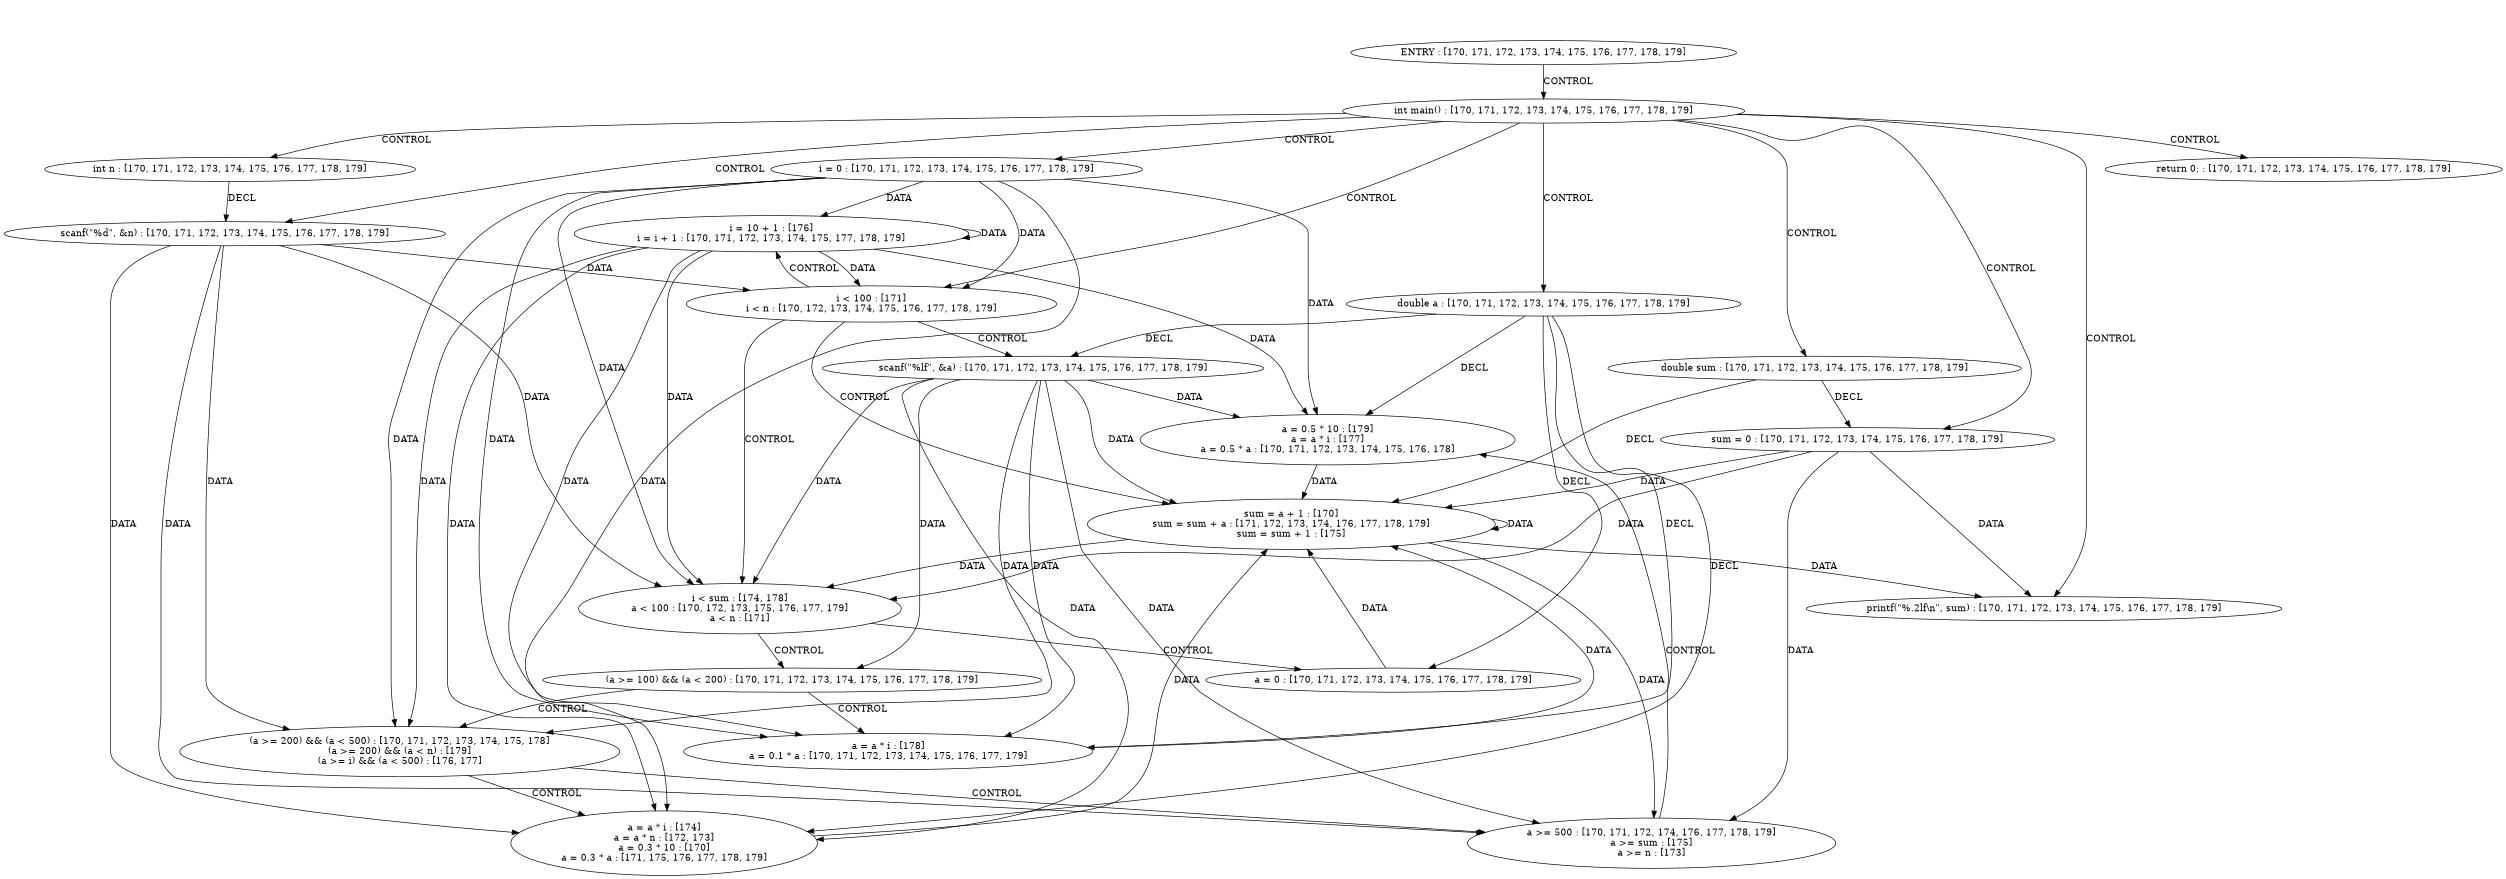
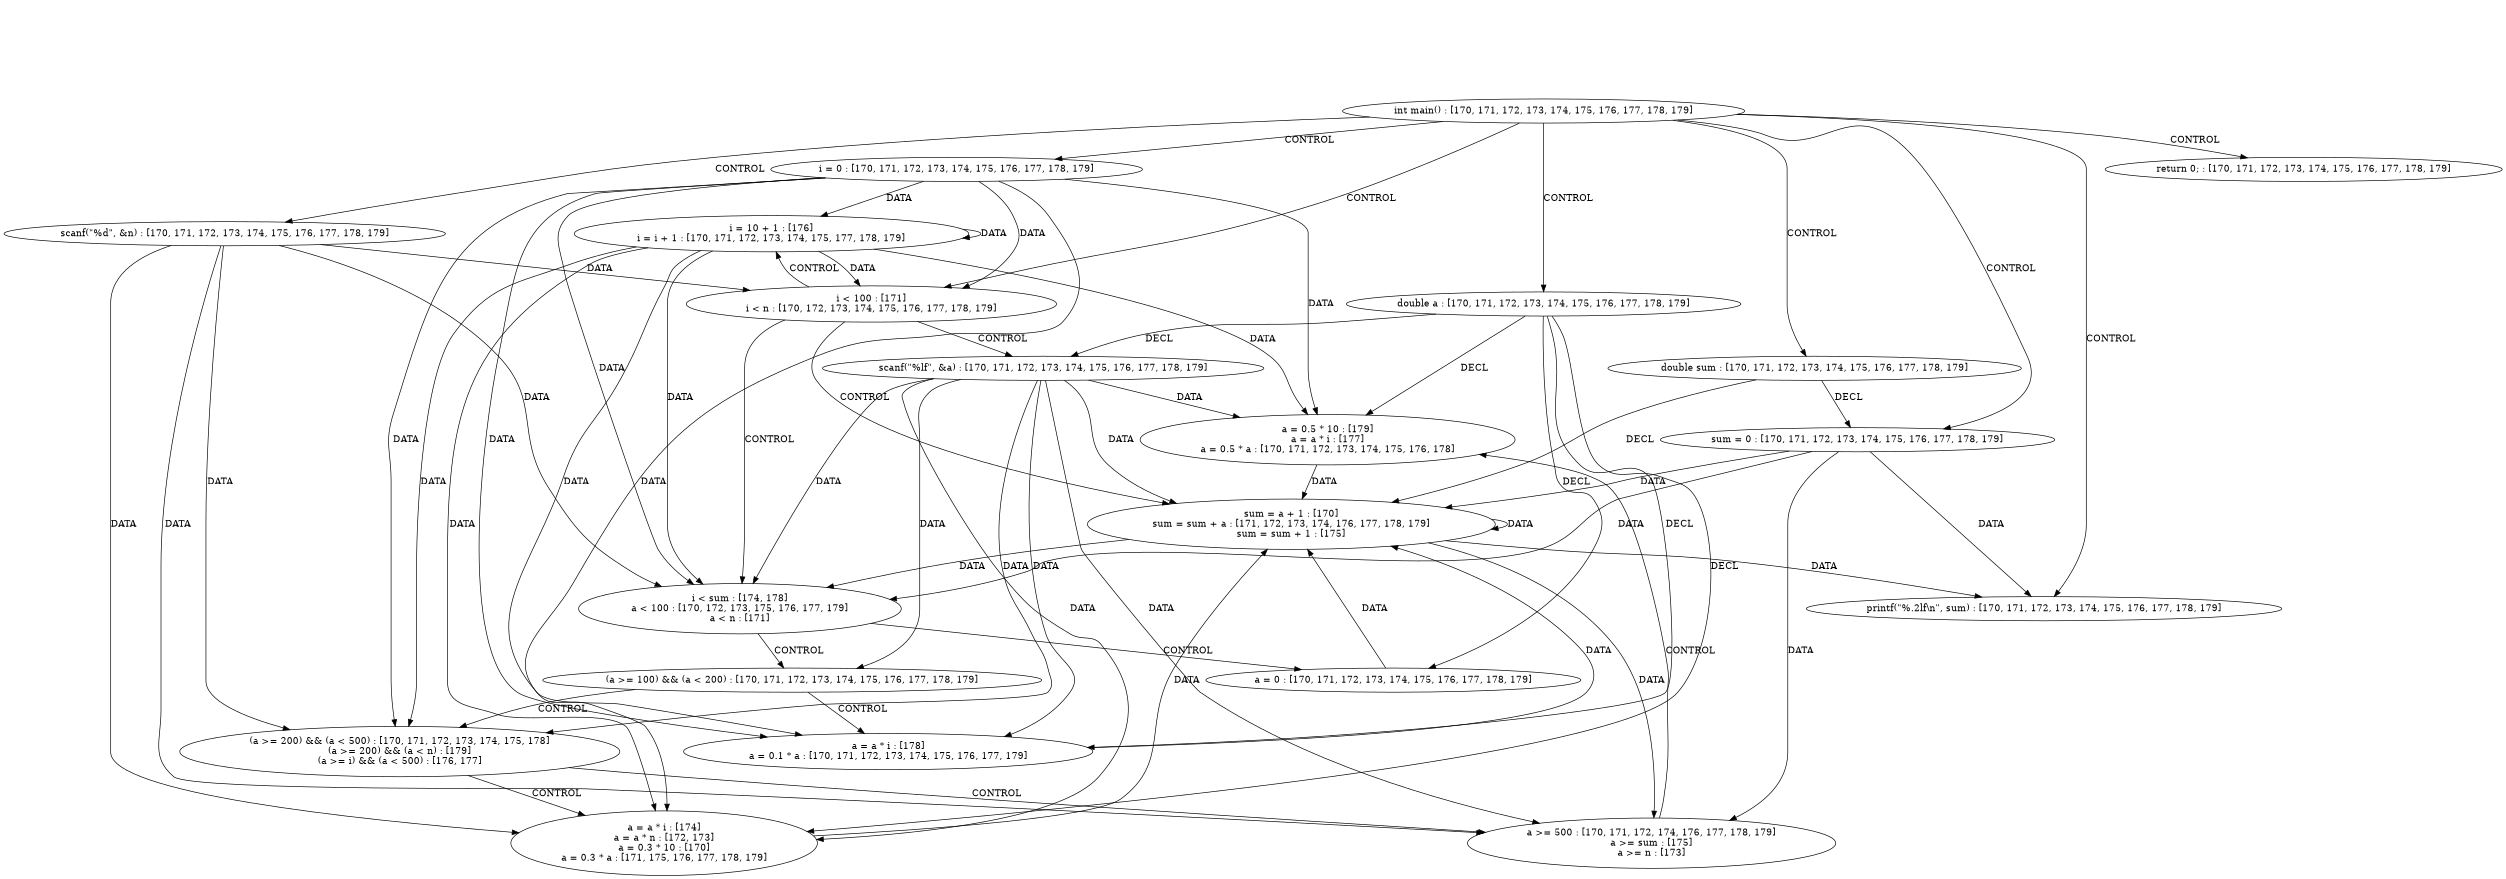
(1544, 53) -> none
(230, 169) -> none
